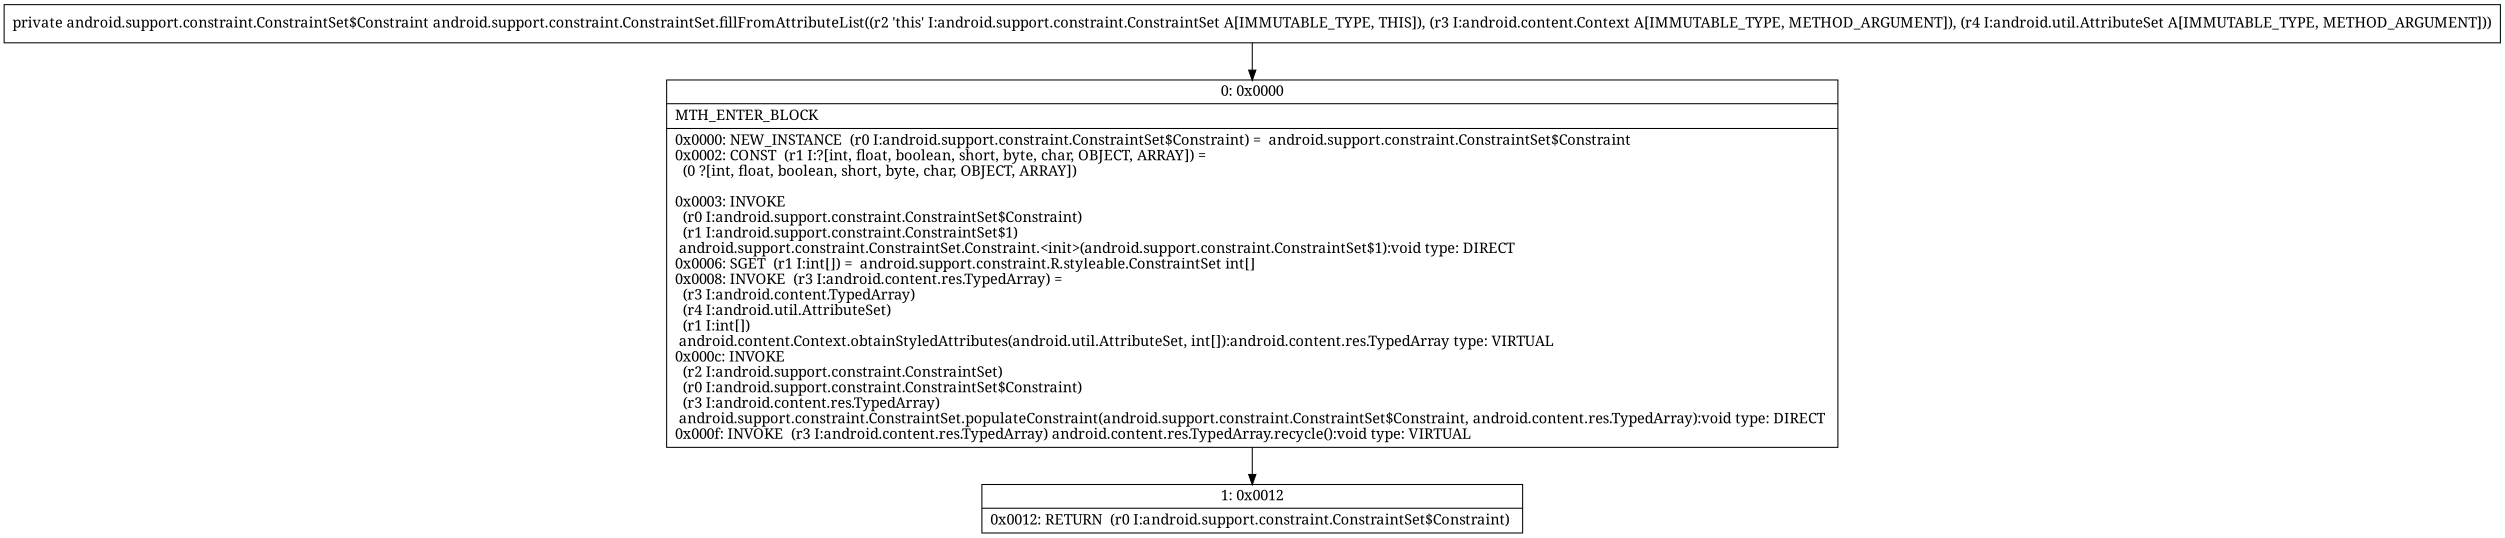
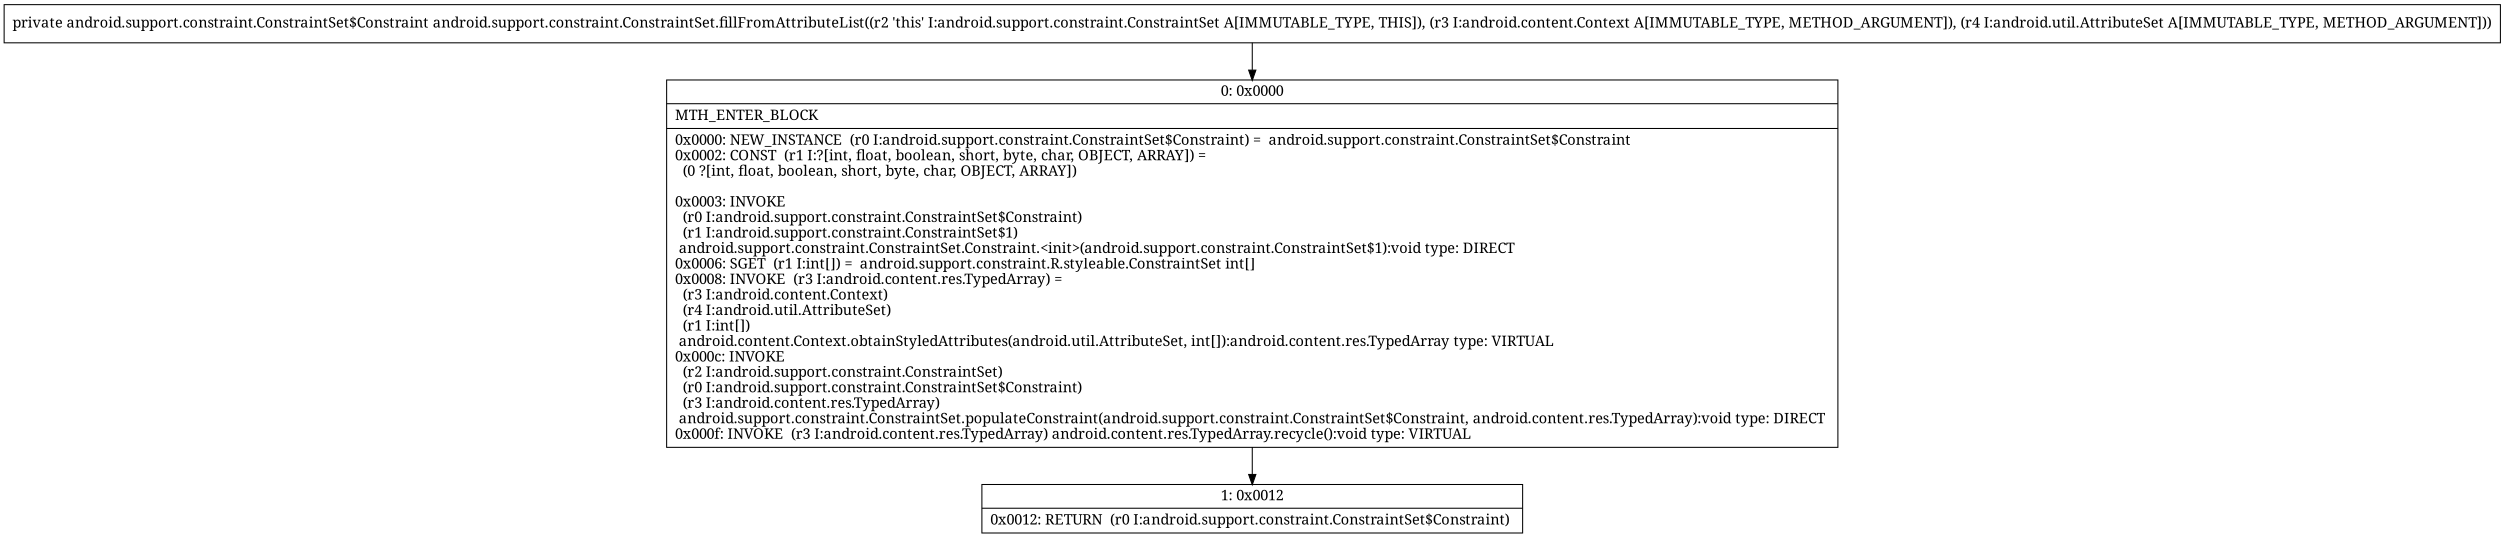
(795, 295) -> (782, 295)
